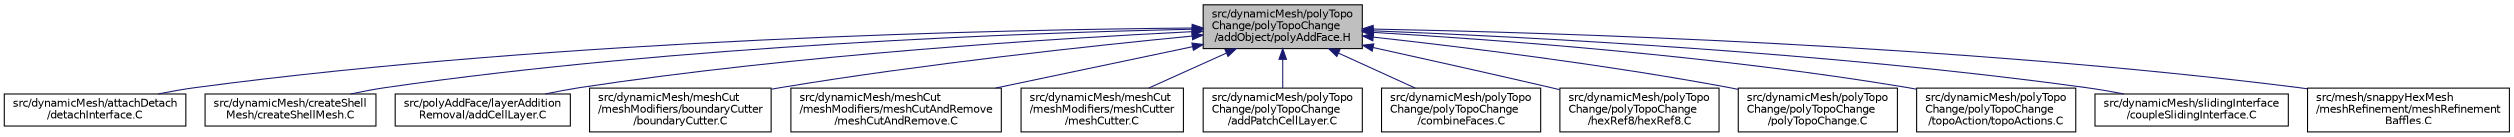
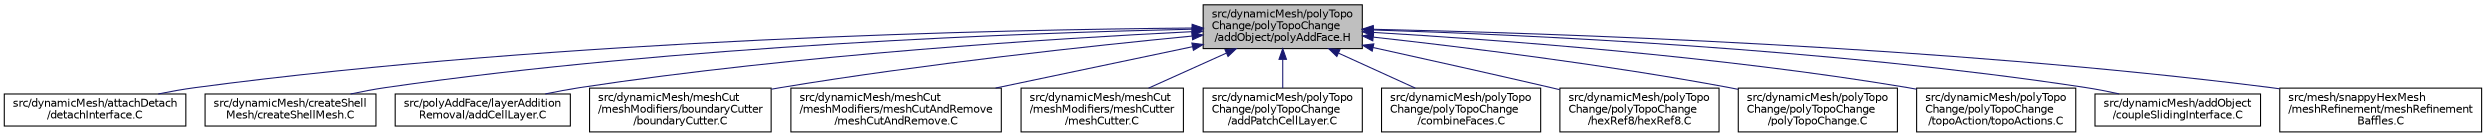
(2192, 110) -> (2178, 110)
